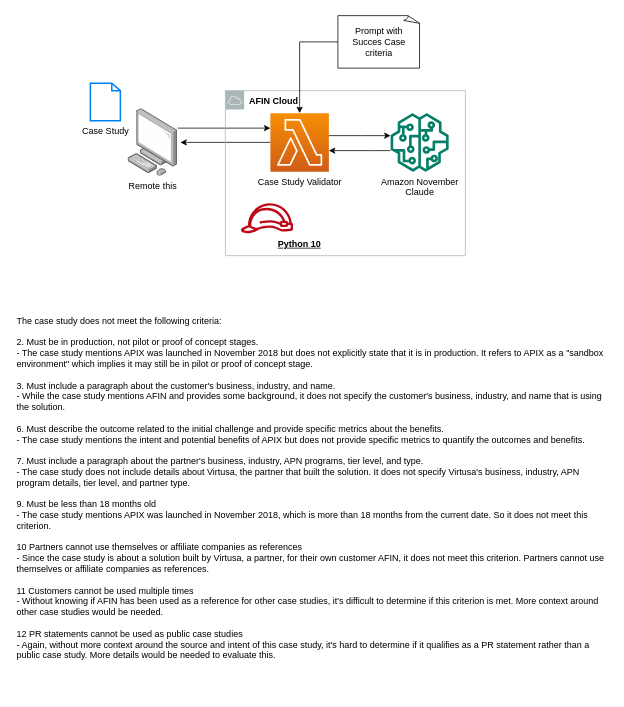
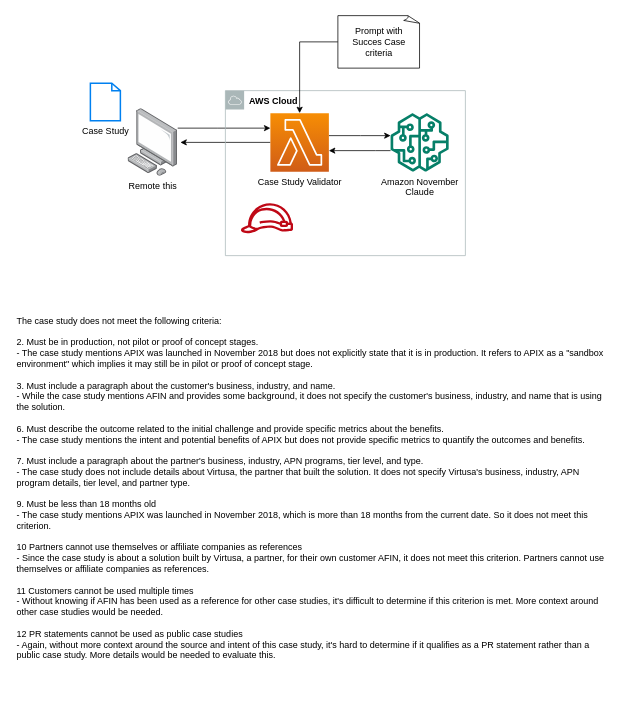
(272, 101) -> (270, 101)
(300, 244) -> none
